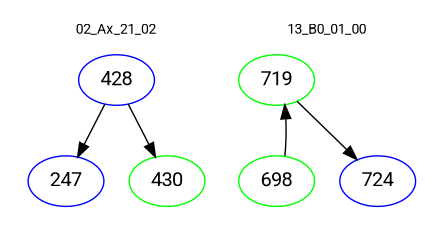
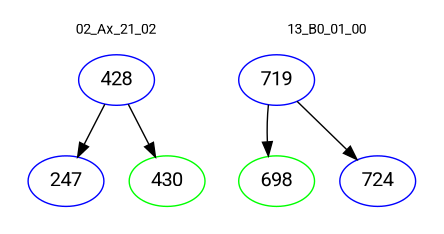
(277, 80) -> (277, 80)
(286, 138) -> (267, 123)
